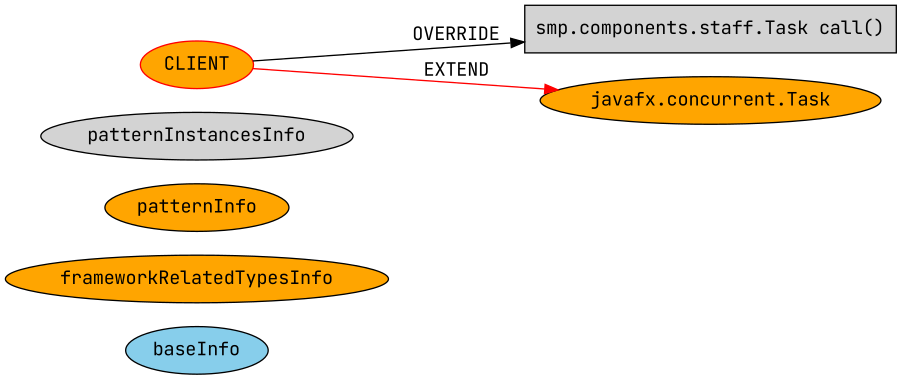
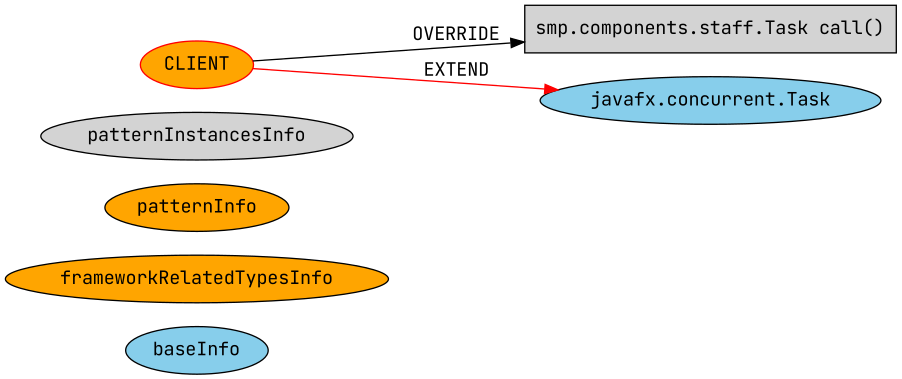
(711, 100) -> (711, 100)
